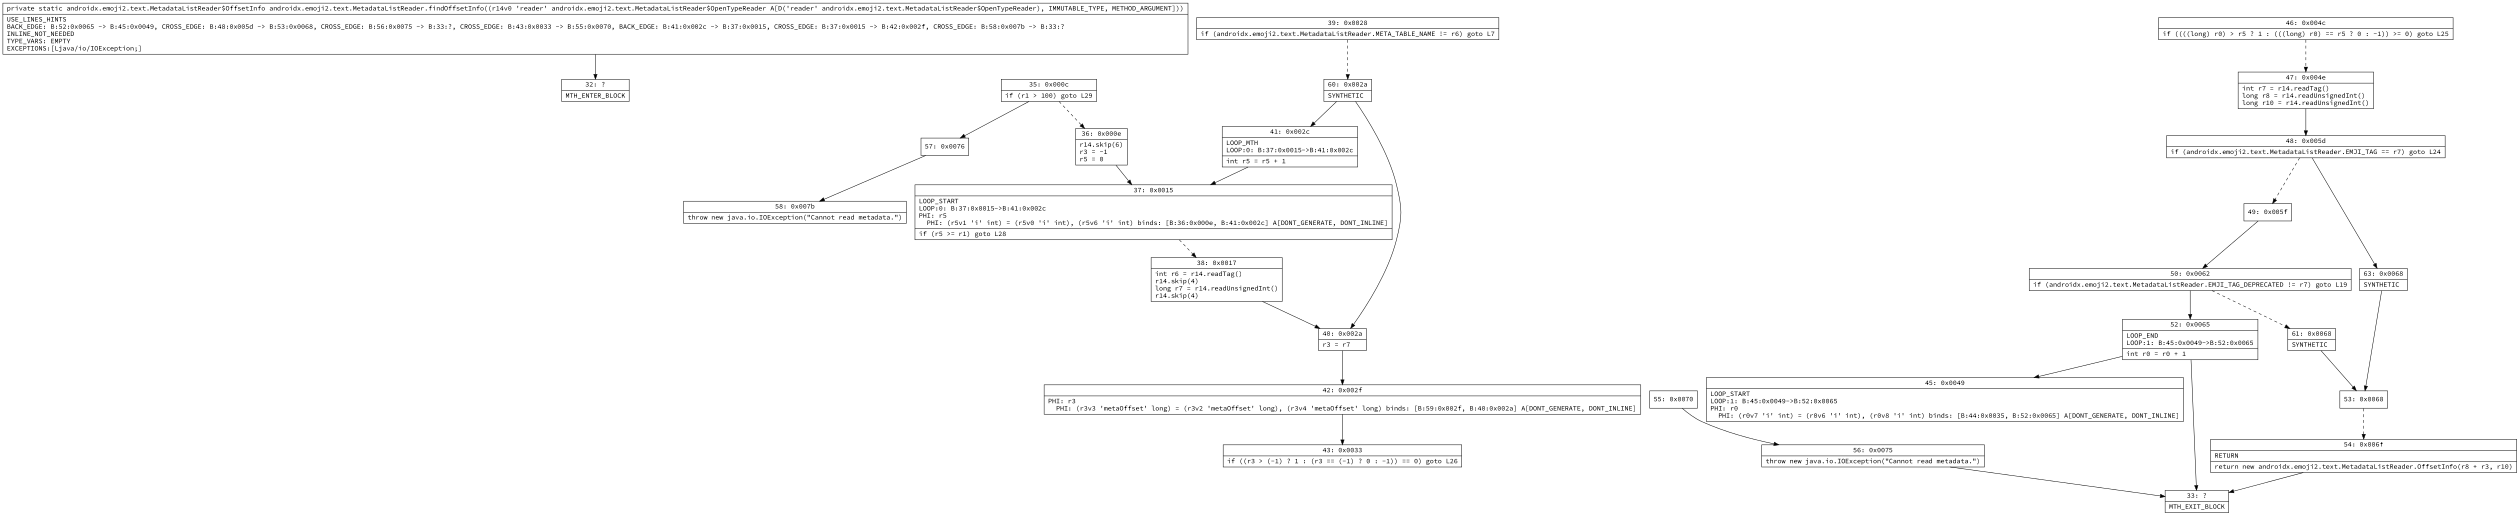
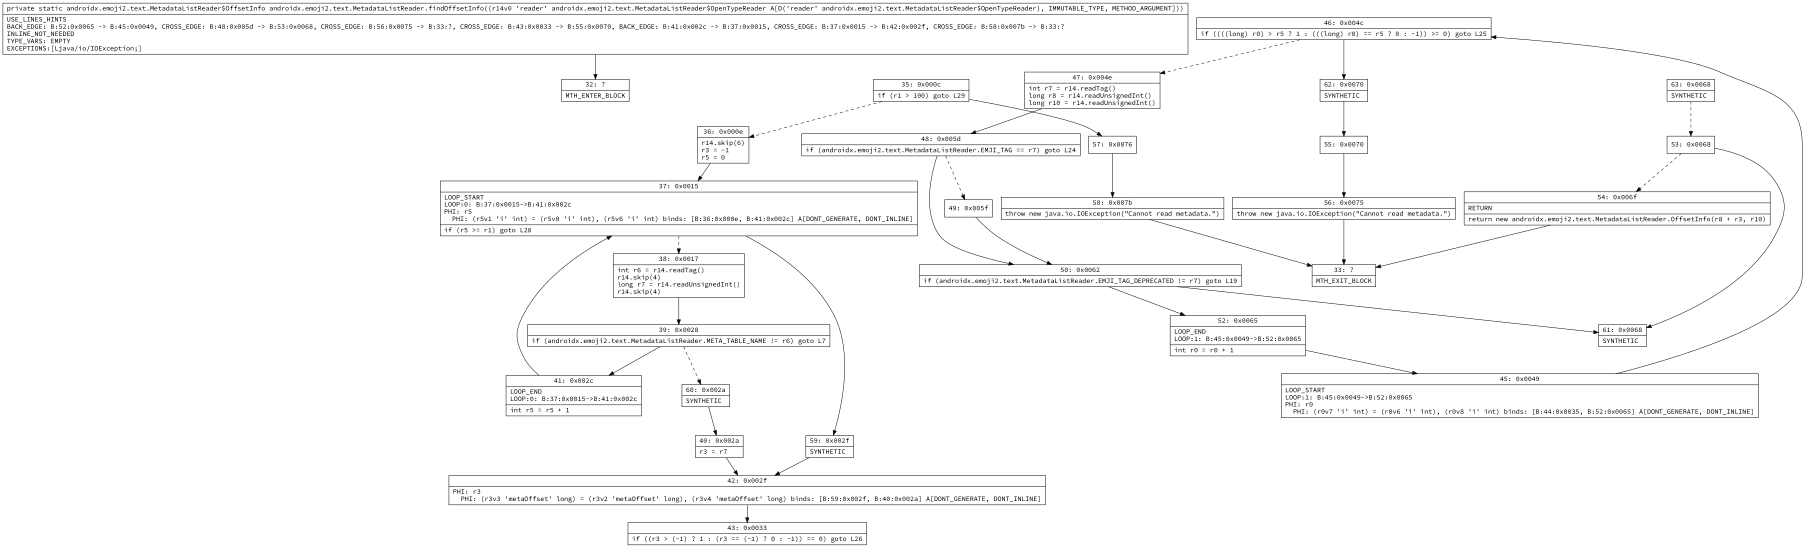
none -> (1344, 90)
(1325, 112) -> (637, 360)
(1242, 143) -> (526, 392)
none -> (1802, 146)
(2343, 211) -> (938, 233)
(2249, 308) -> (1386, 309)
(1289, 314) -> (679, 309)
(2374, 338) -> (1691, 116)
(2337, 369) -> (1767, 247)
(2194, 423) -> (1228, 242)
none -> (830, 447)
